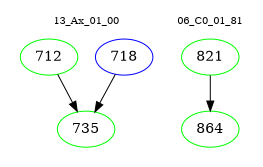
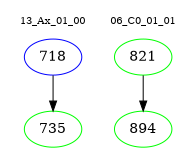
(210, 22) -> (143, 22)
(49, 57) -> none
(210, 129) -> (143, 129)
